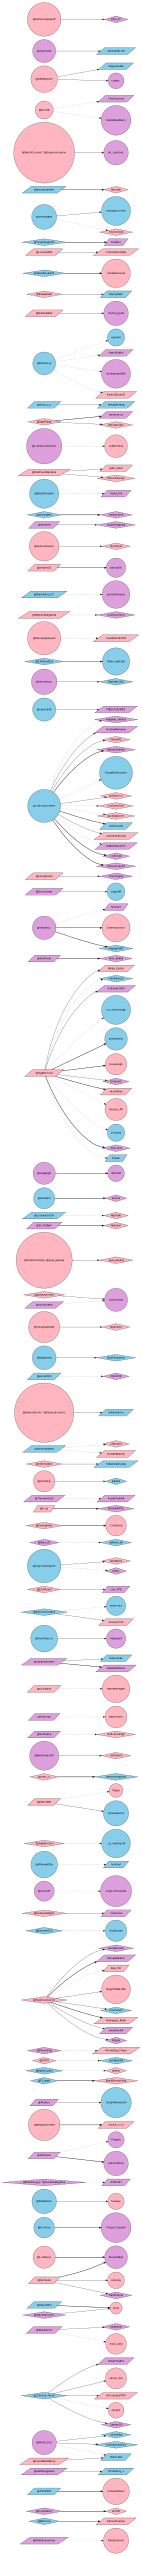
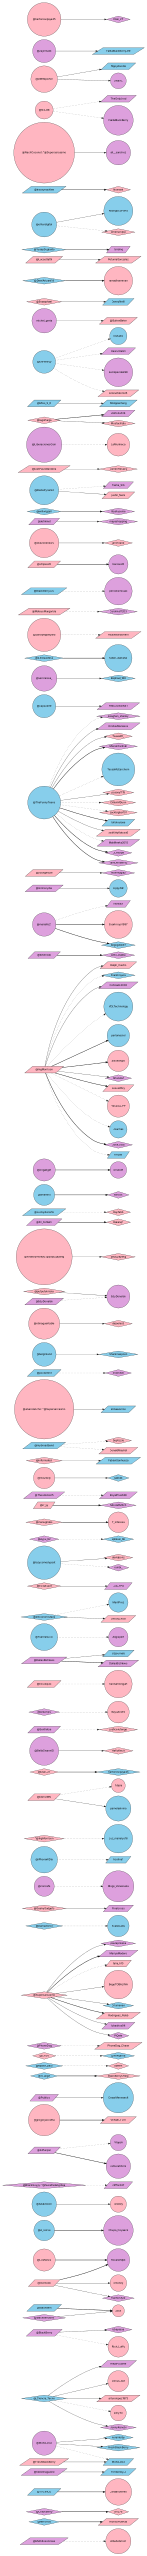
(116, 51) -> (118, 51)
(81, 313) -> (79, 321)
(84, 470) -> (81, 493)
(81, 1639) -> (82, 1637)
(44, 1717) -> (44, 1712)
(116, 2425) -> (118, 2428)
